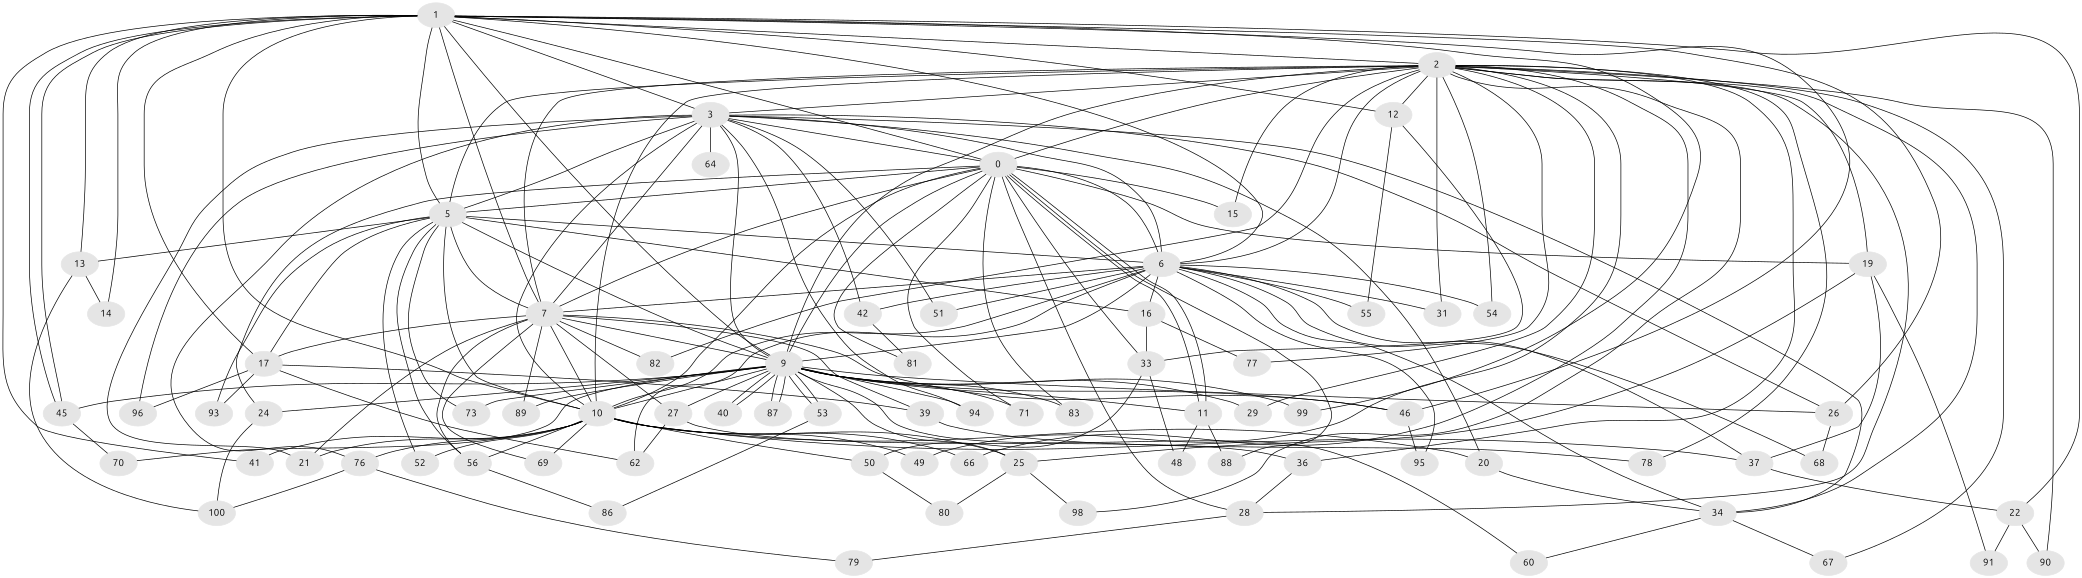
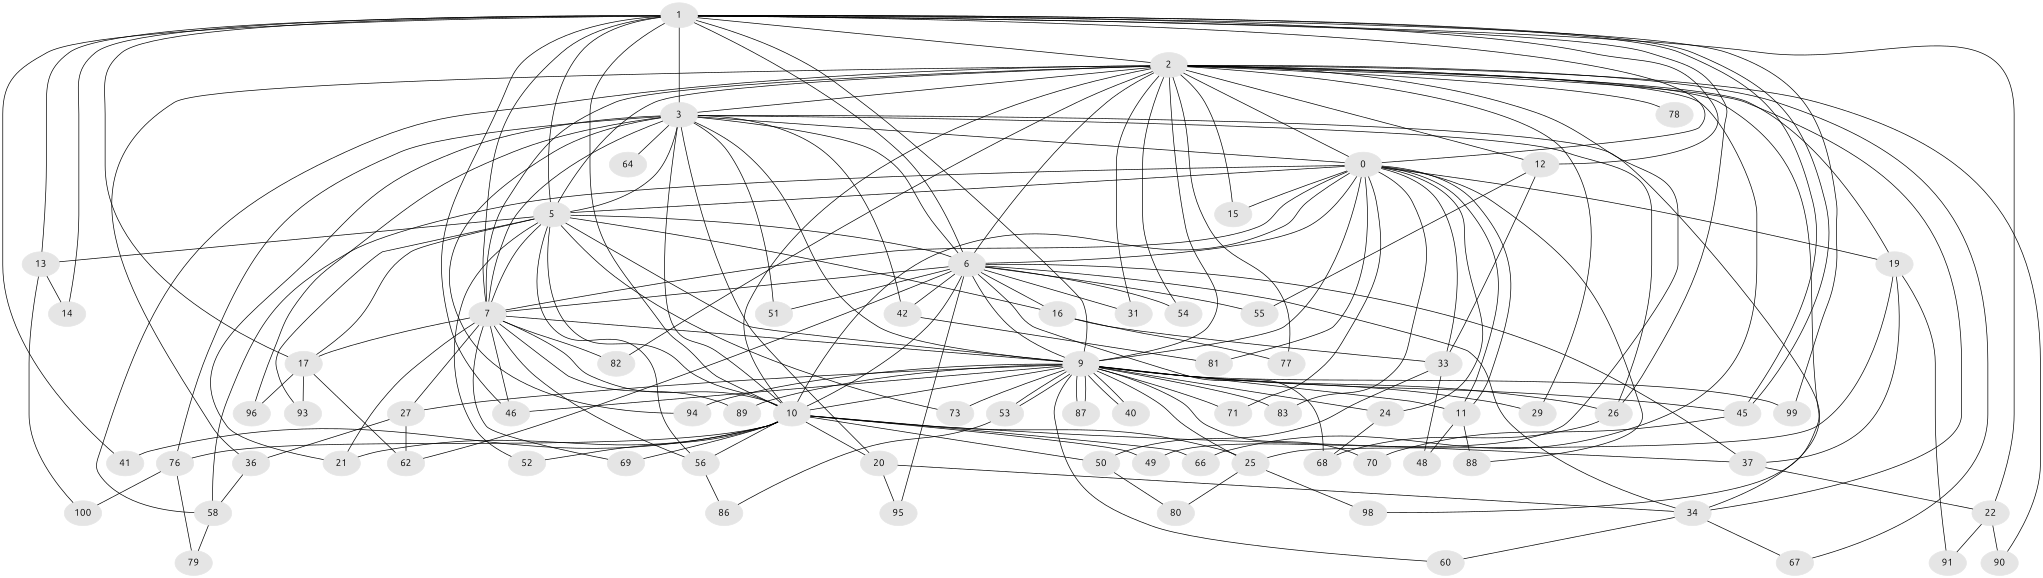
(925, 414) -> none
(1412, 439) -> (889, 488)
(224, 464) -> (1351, 441)
(1245, 513) -> (213, 513)
